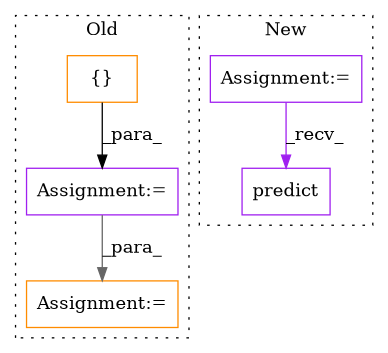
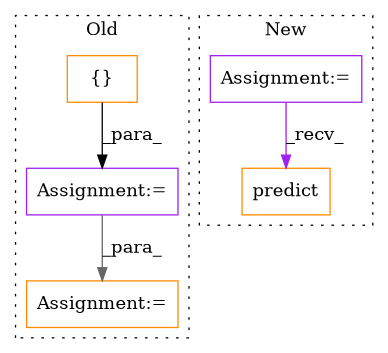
(286, 192) -> (286, 192)
